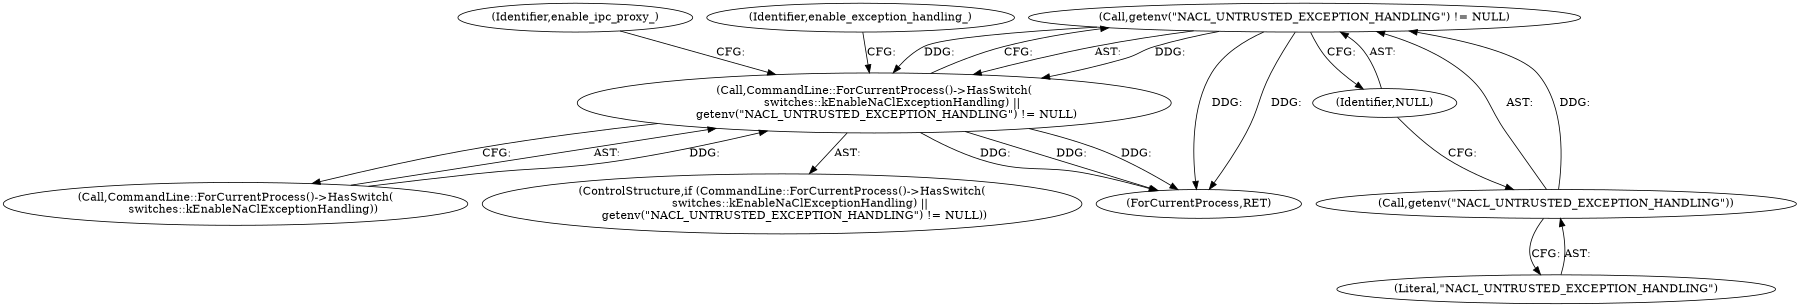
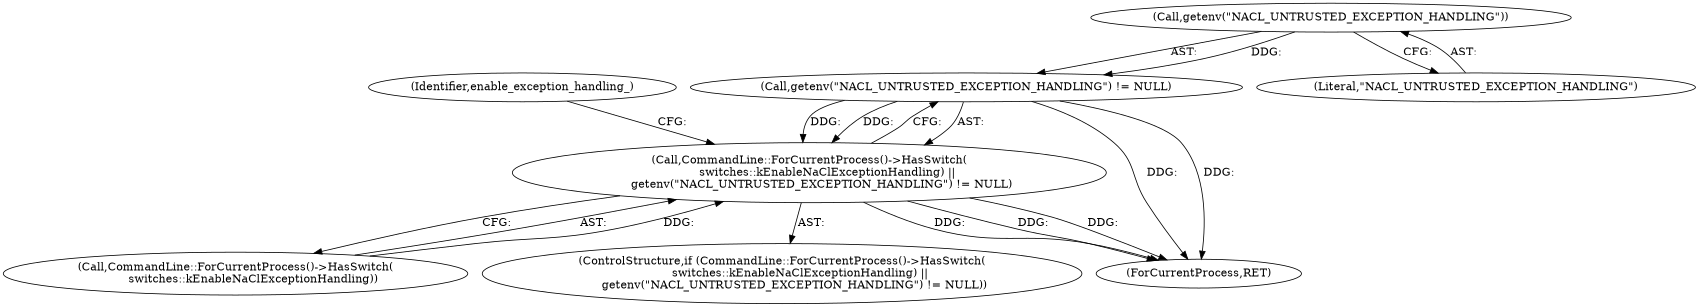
(575, 18) -> none
(1385, 103) -> none
